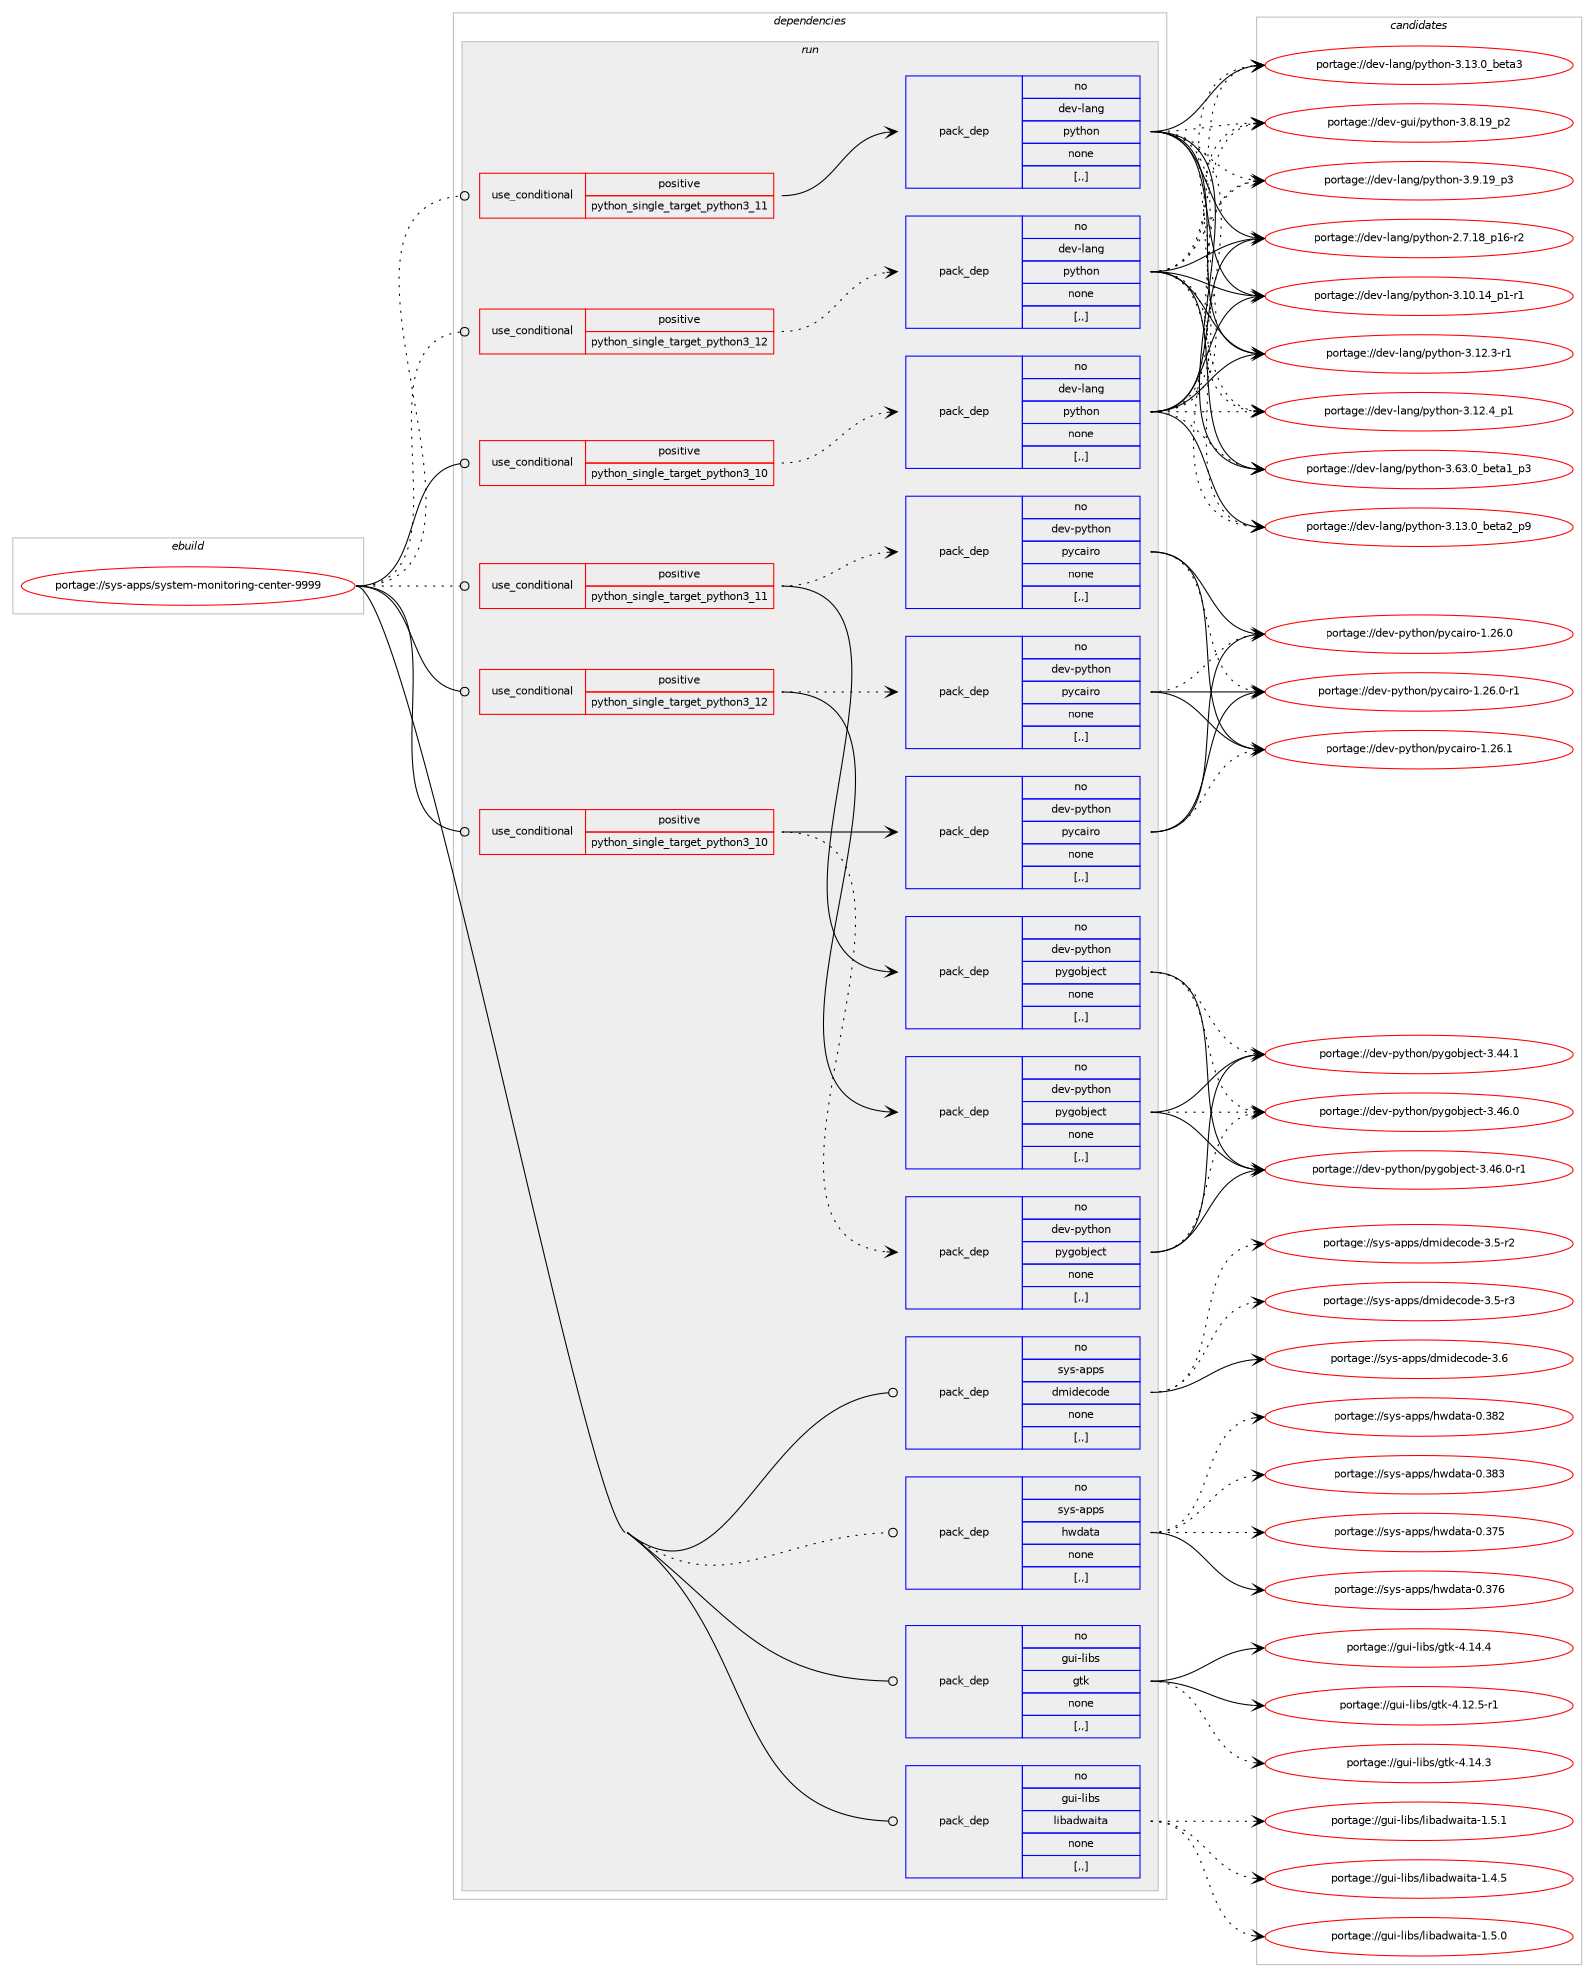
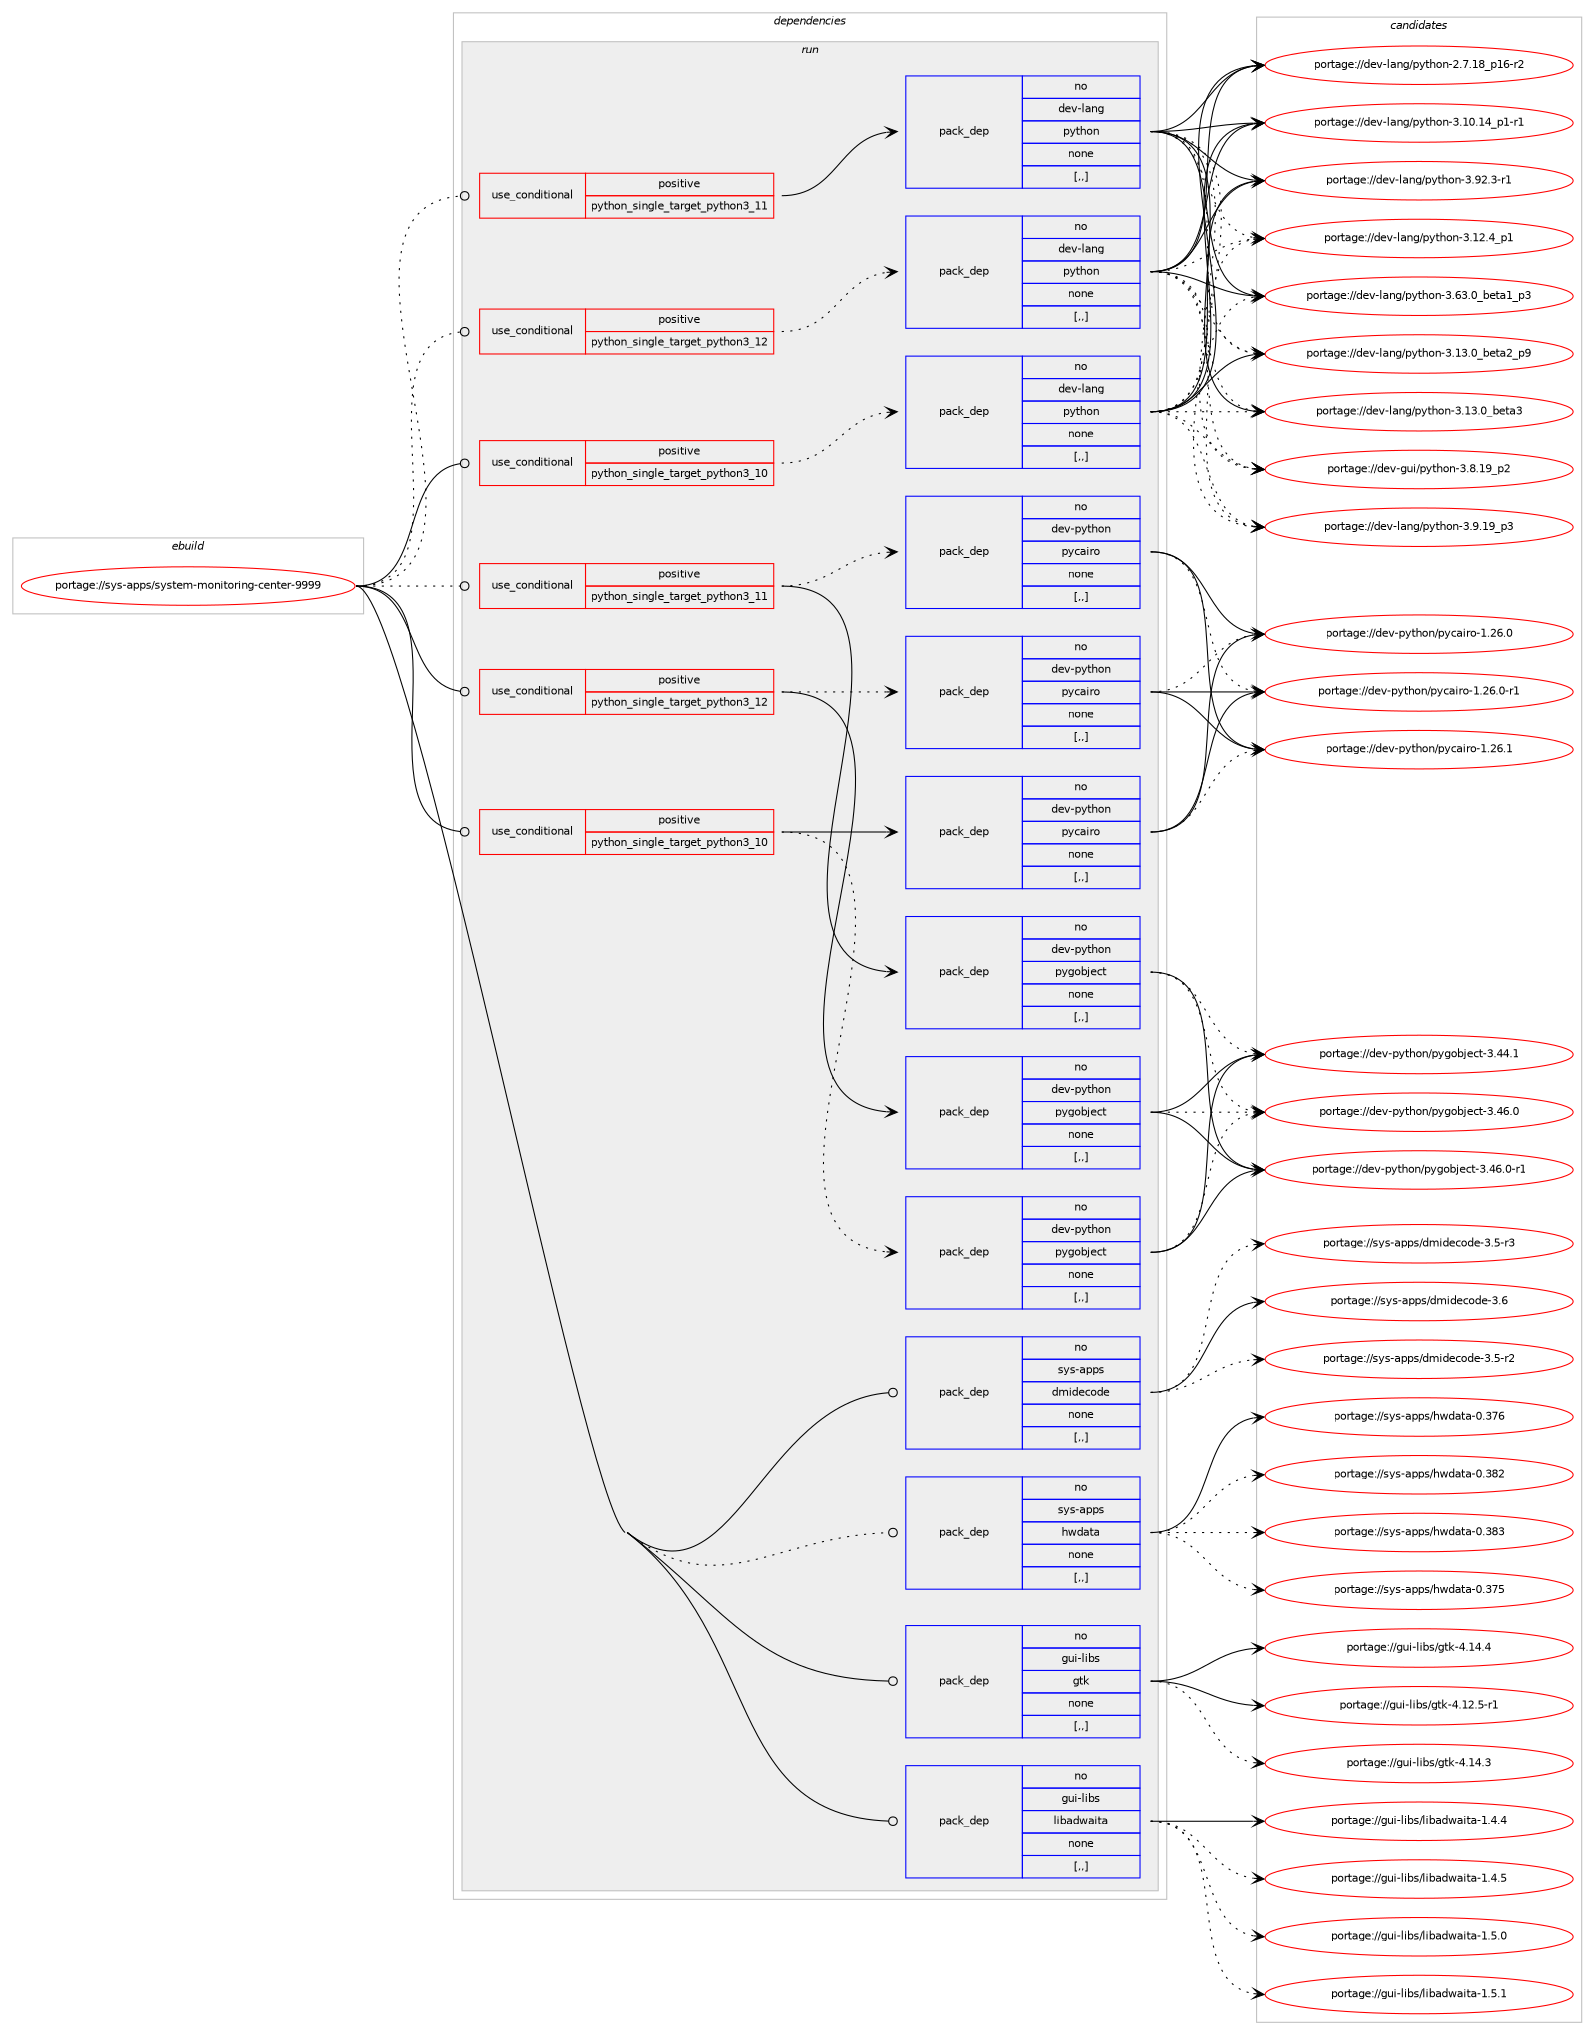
(1419, 354) -> (1419, 181)
none -> (1419, 1821)
